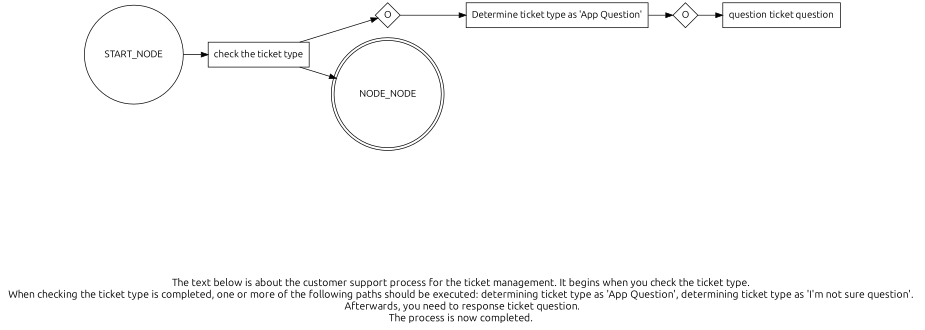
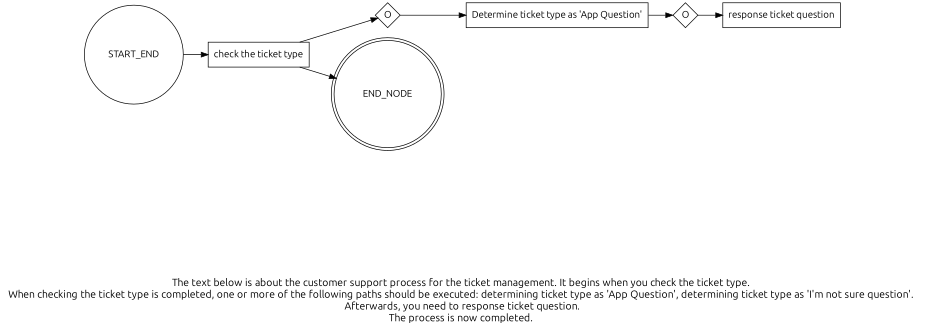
(782, 15) -> (782, 15)
(134, 55) -> (134, 55)
(388, 94) -> (388, 94)
